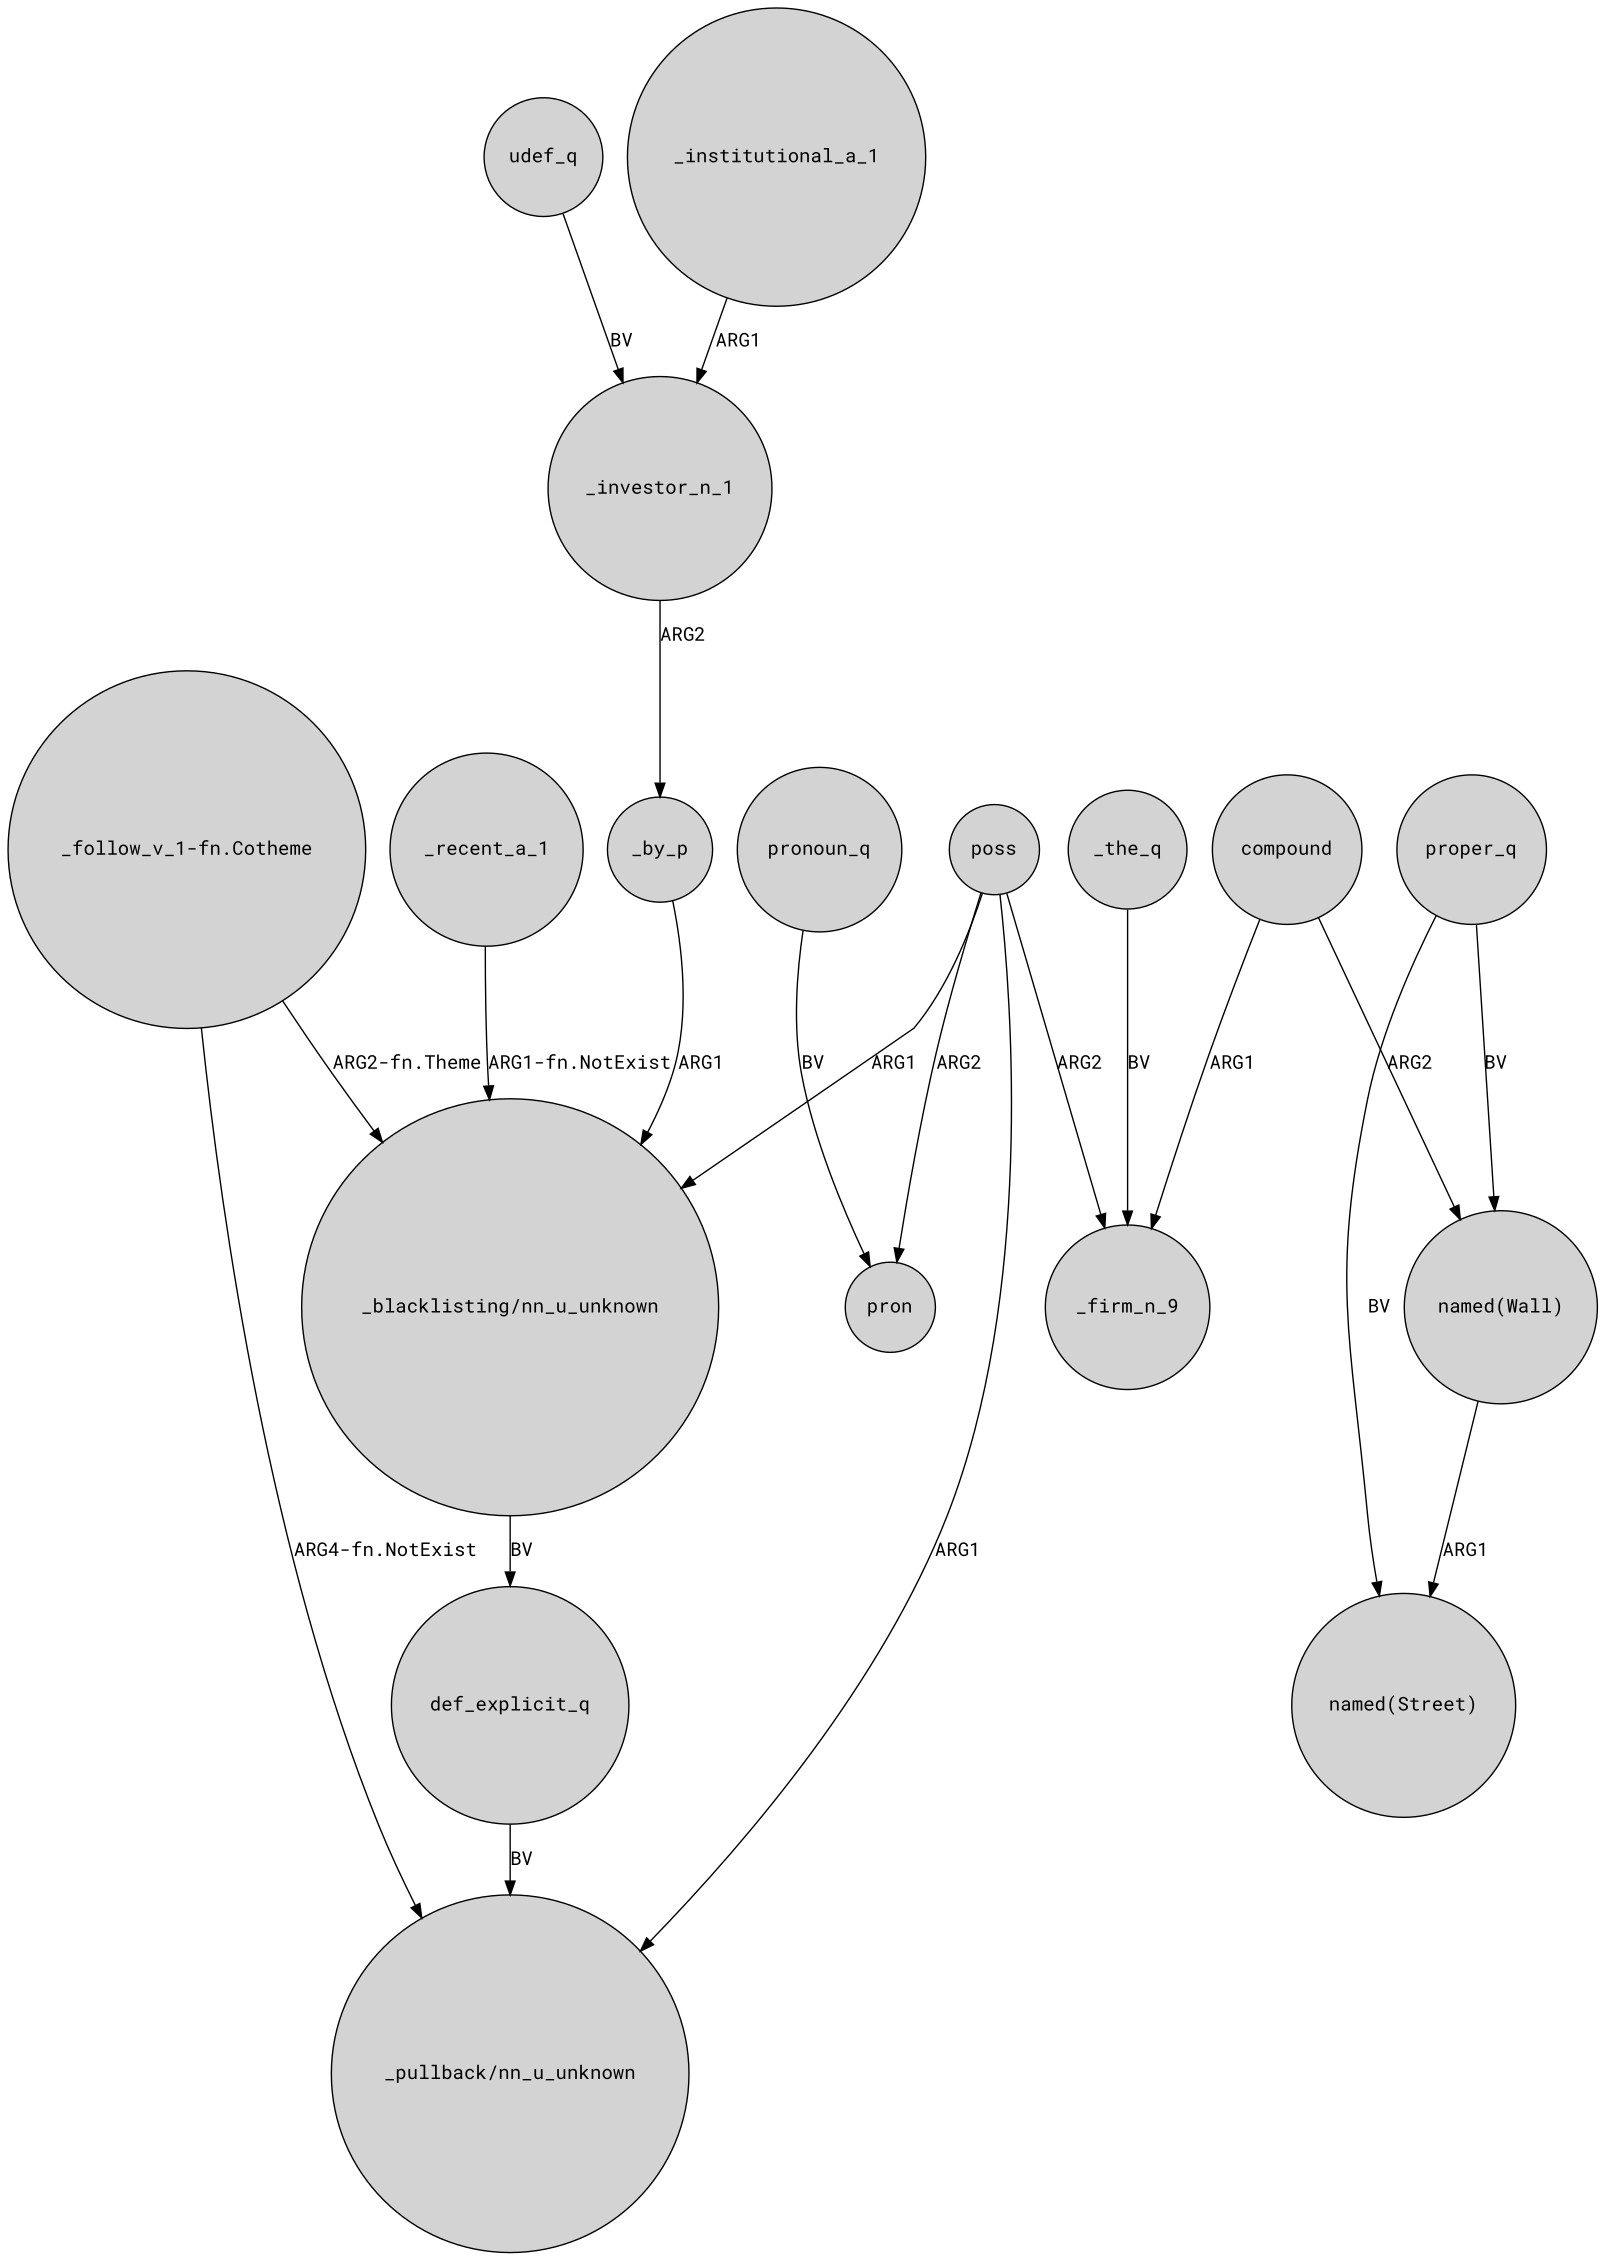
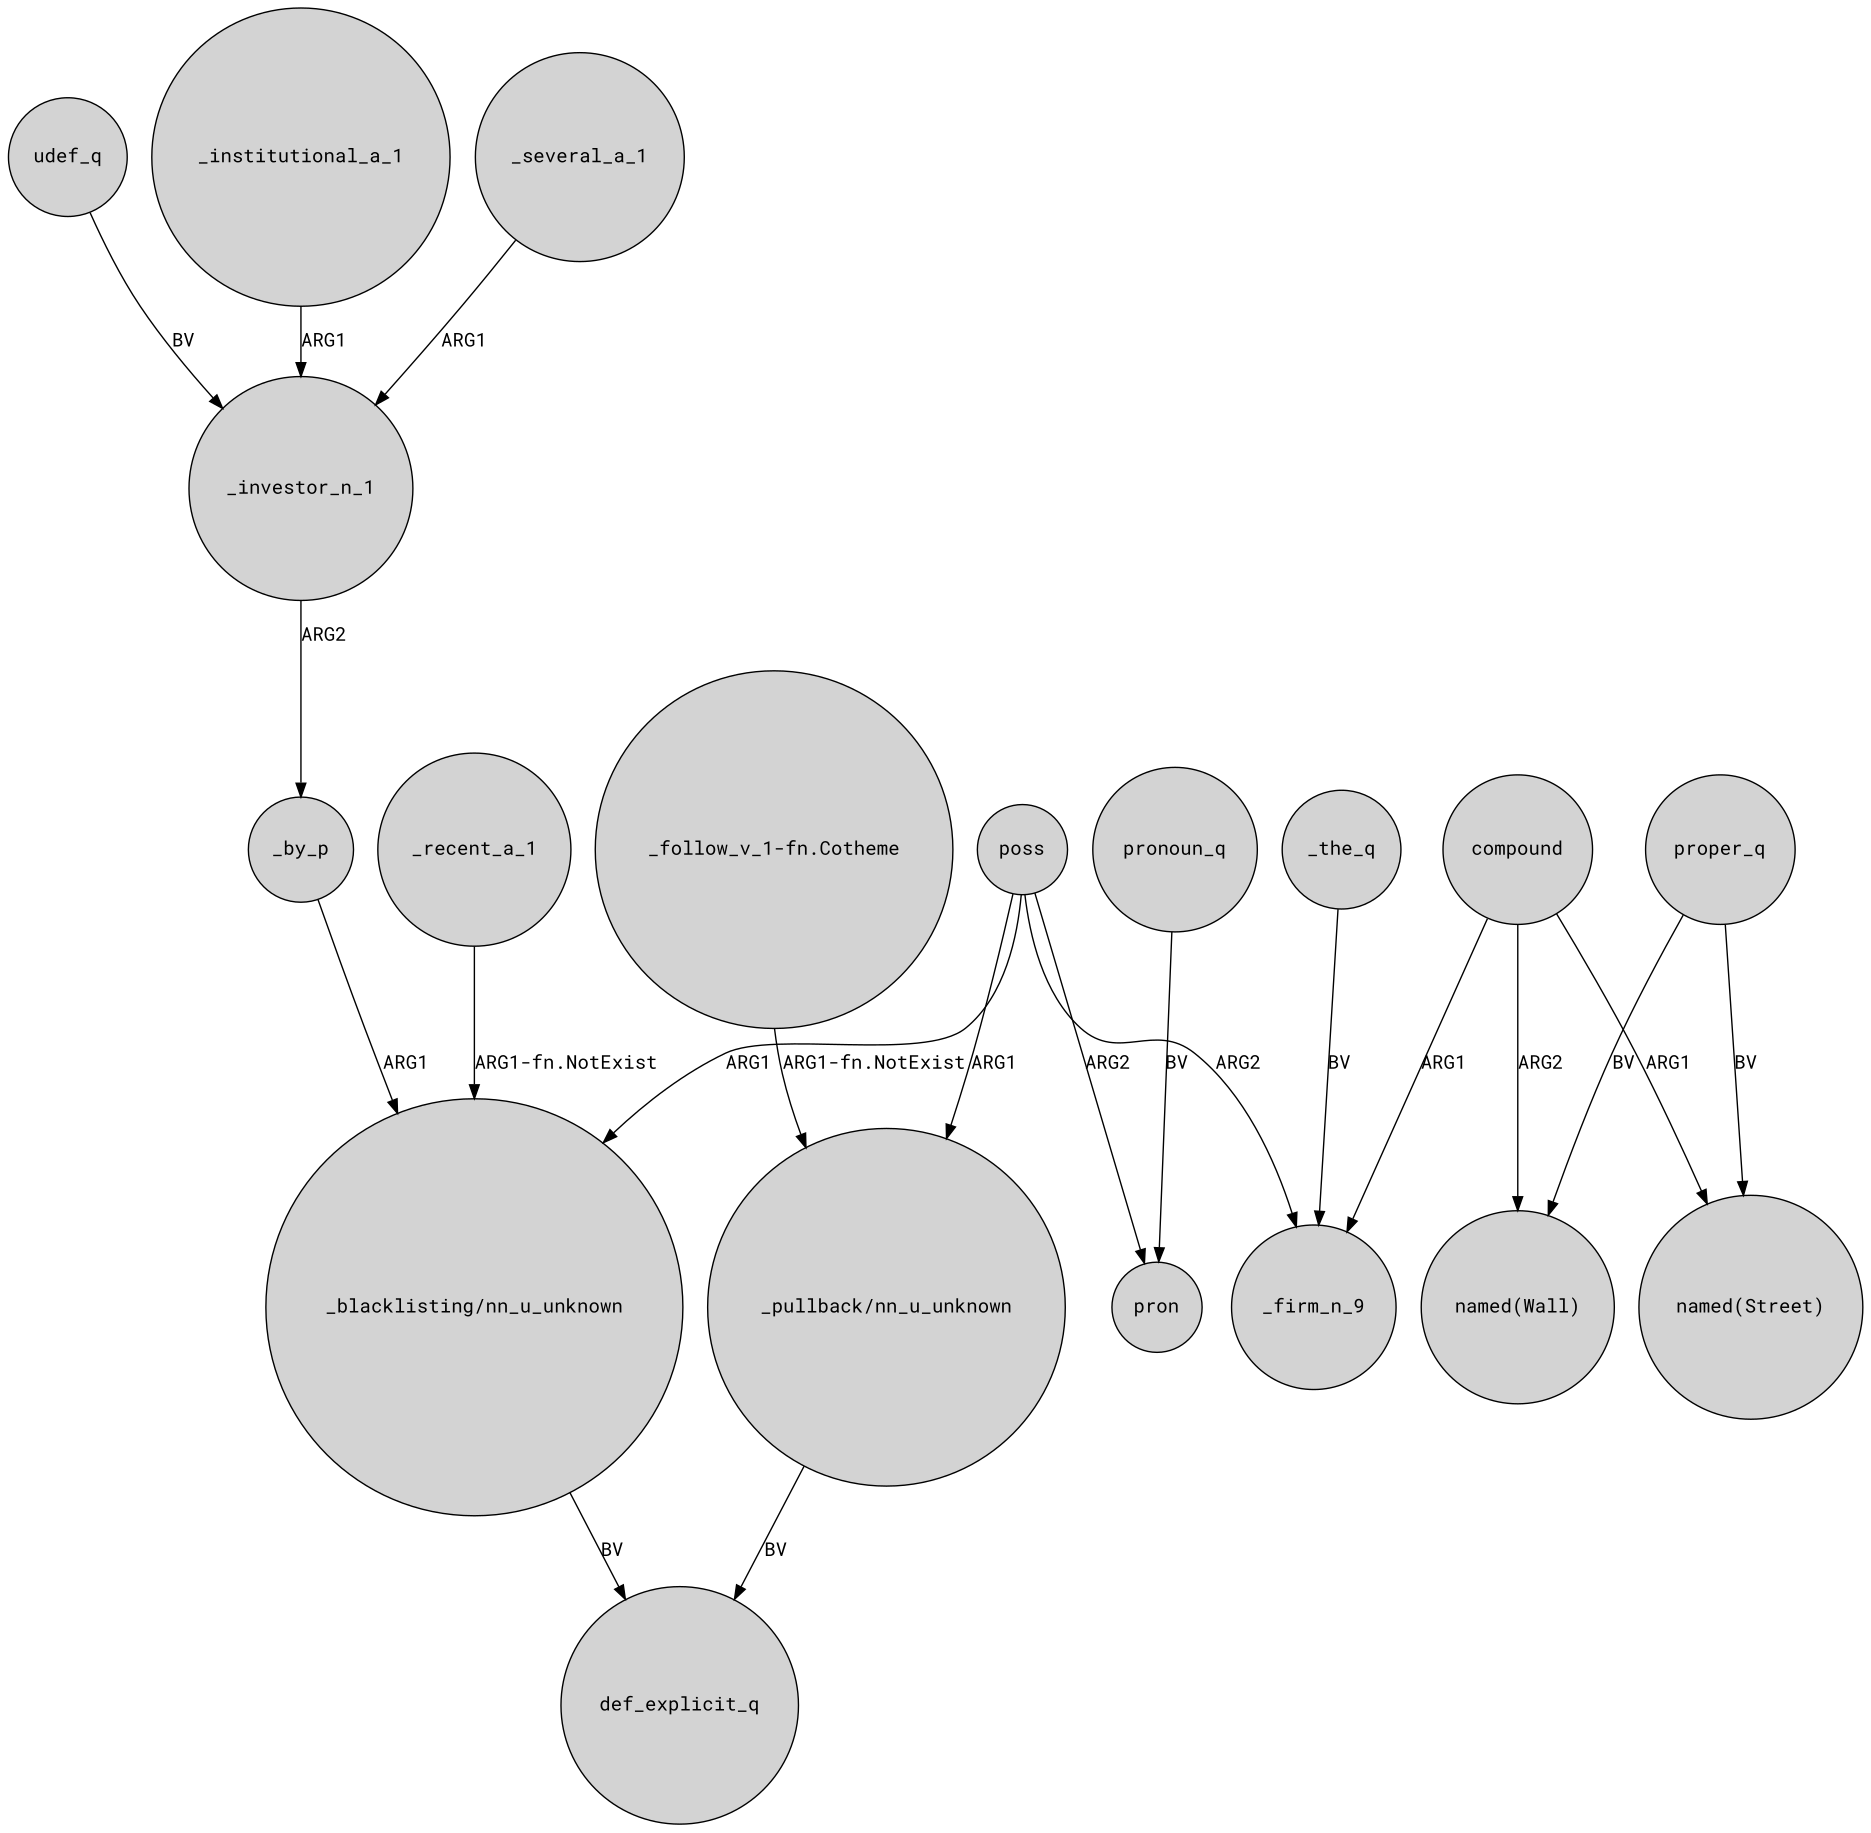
none -> (580, 157)
(327, 1067) -> none
(1456, 1492) -> (1634, 1050)
(386, 1551) -> (875, 1064)
(510, 1853) -> (773, 1526)
